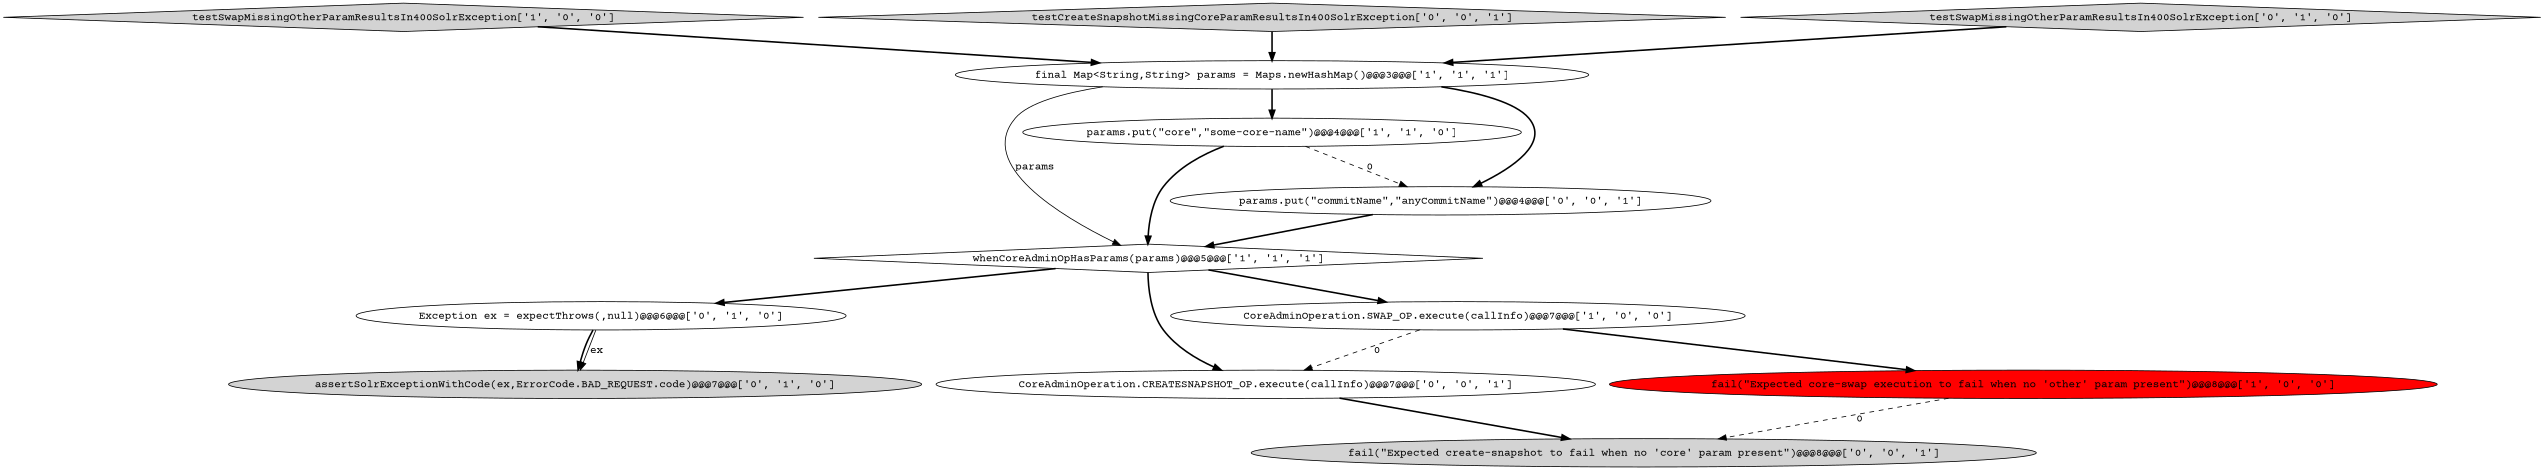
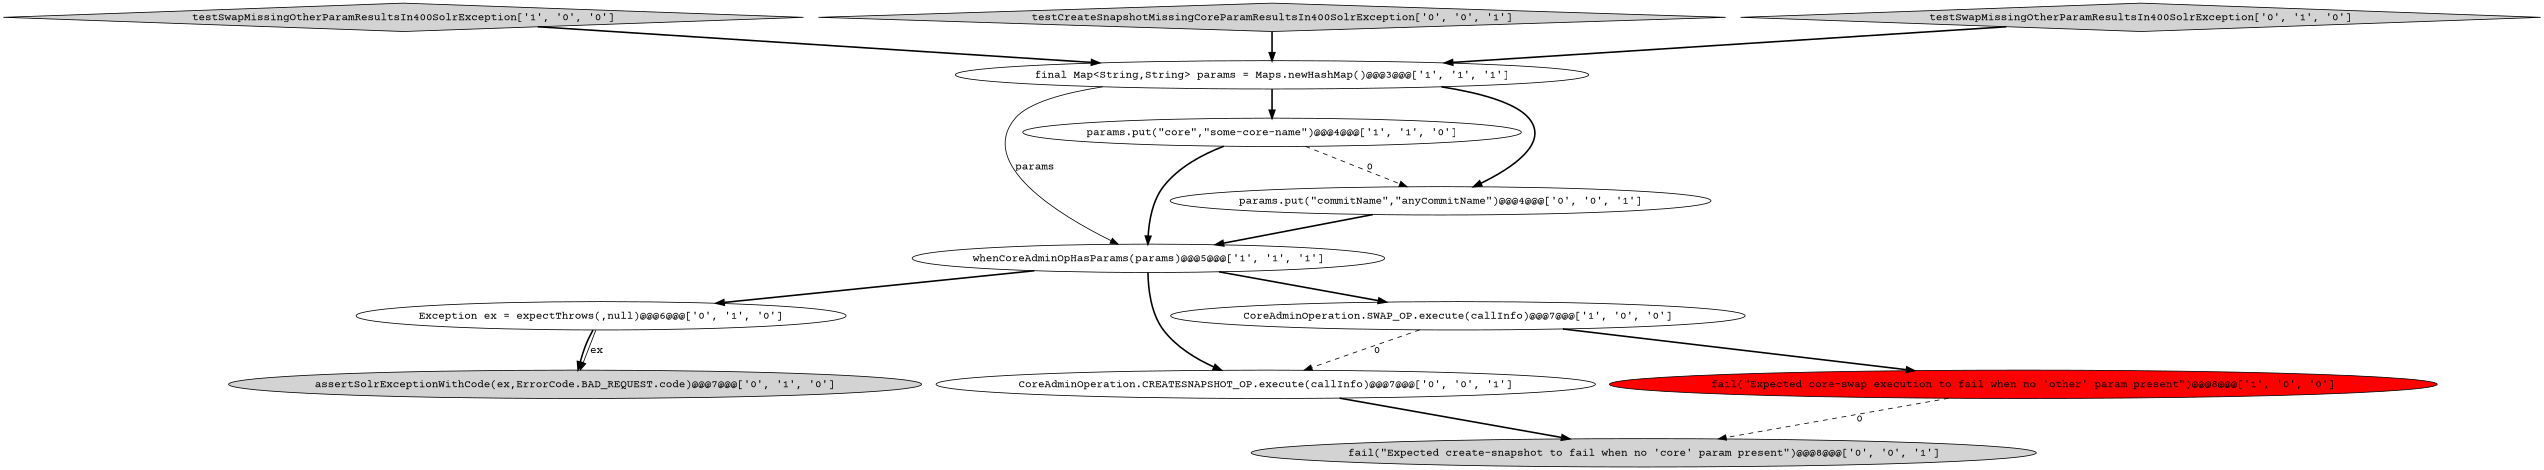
(1148, 258) -> (1148, 258)
